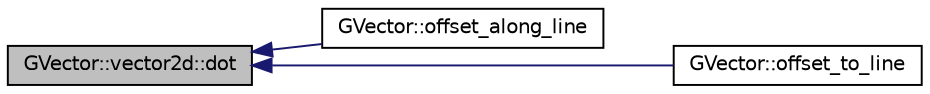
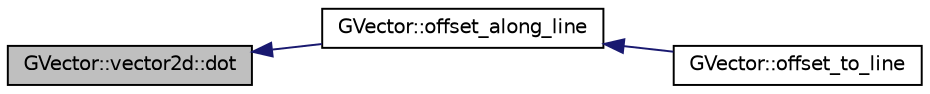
(473, 65) -> (648, 49)
